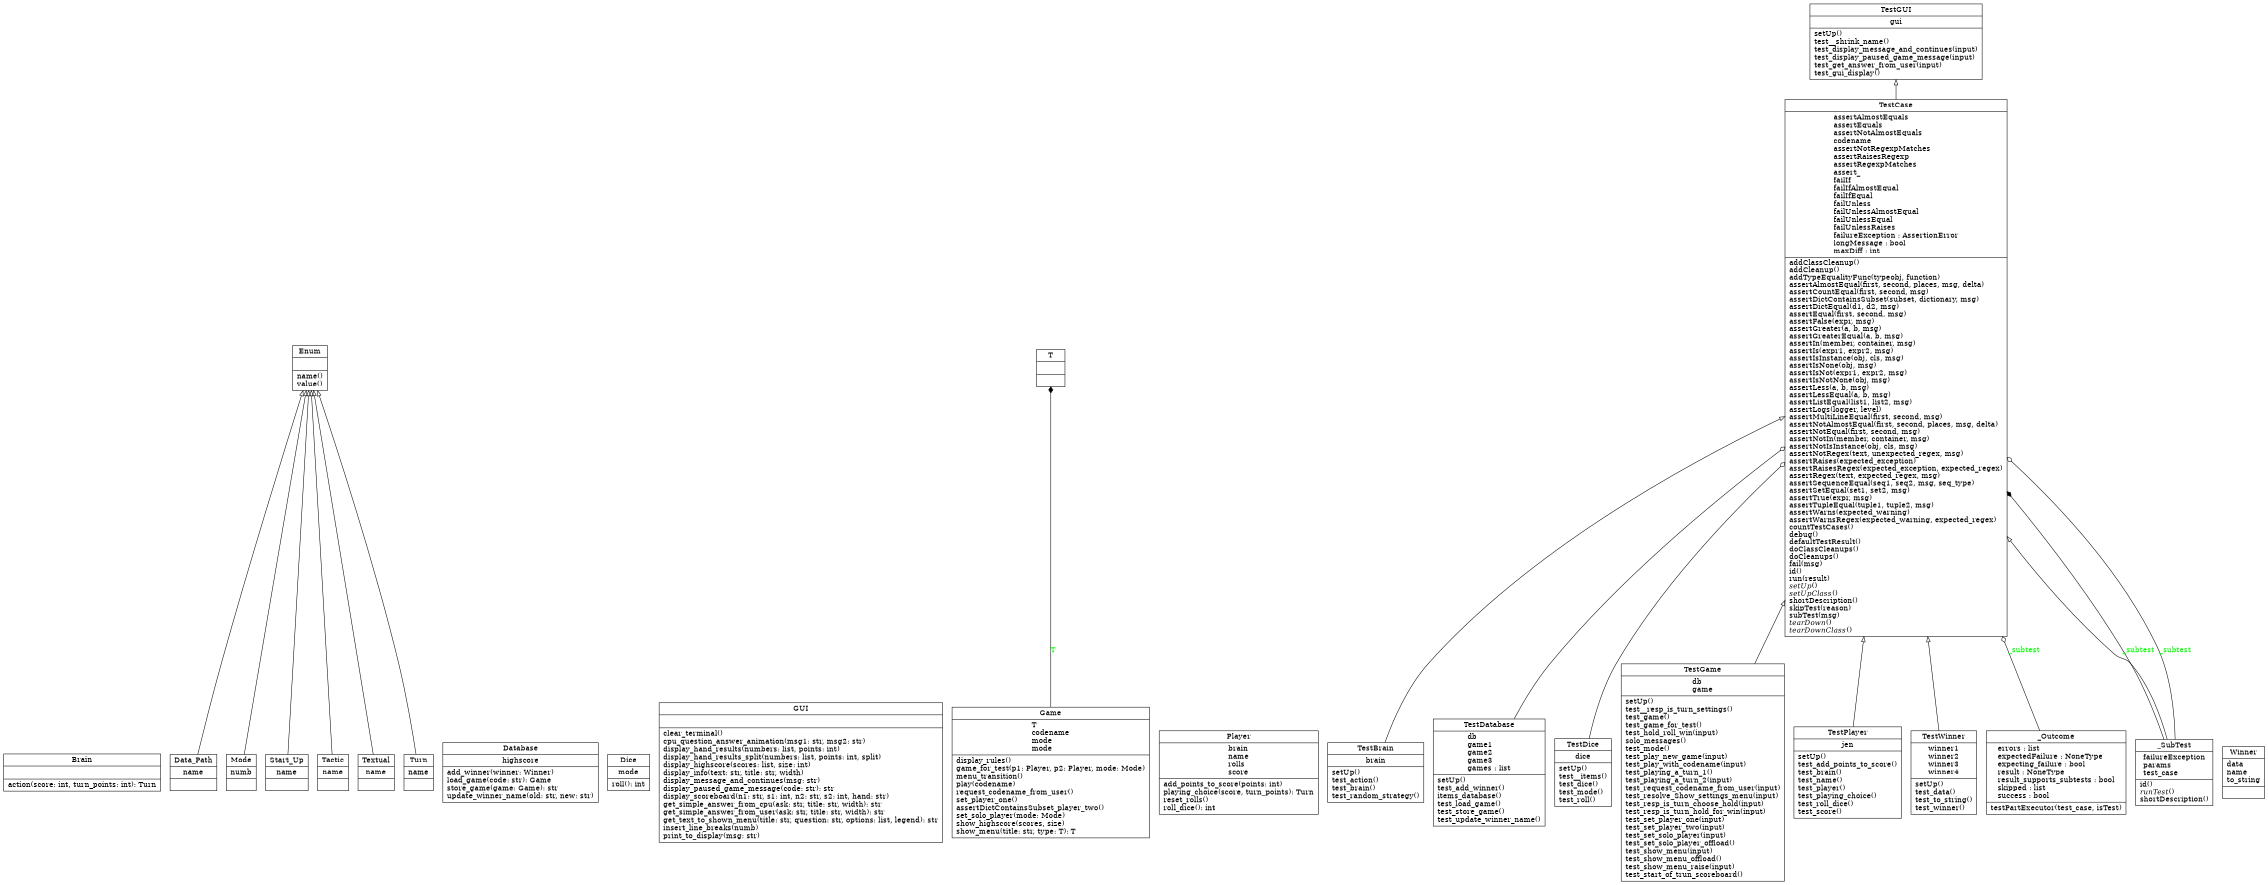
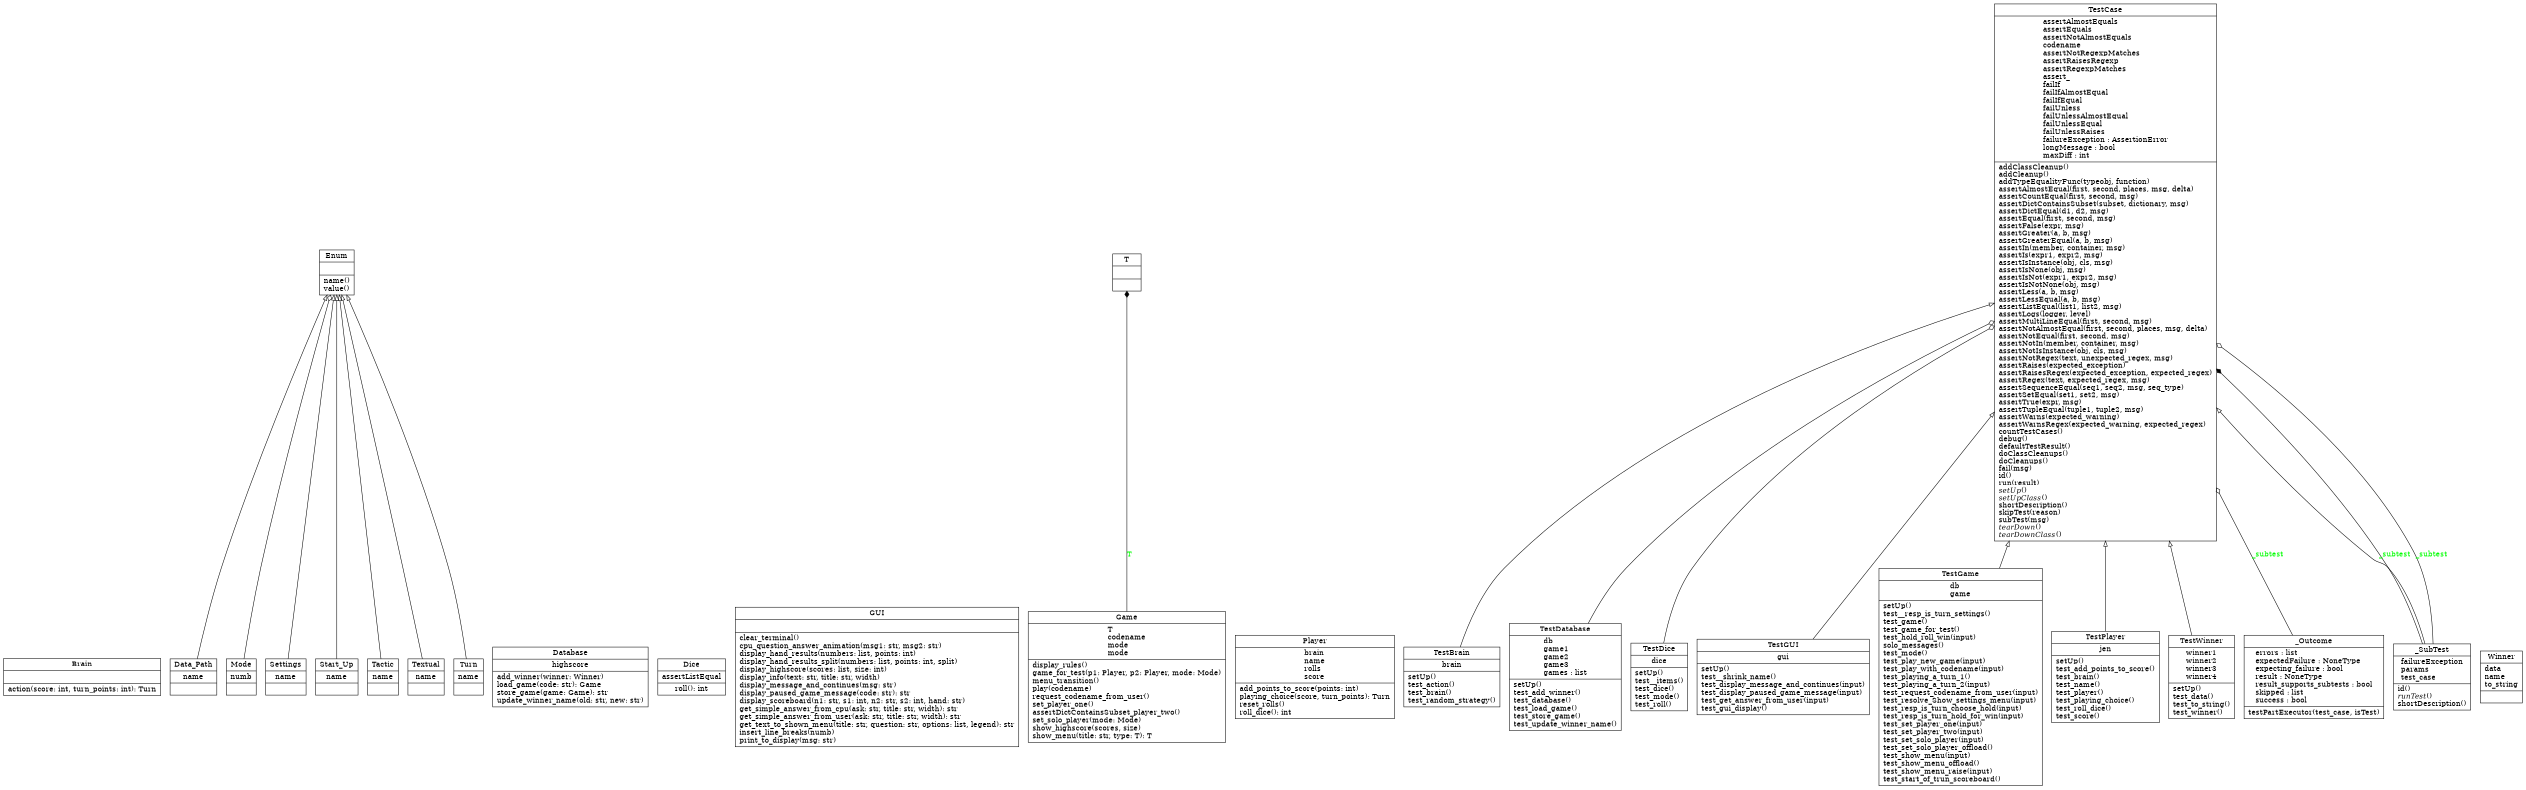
(1896, 92) -> (1902, 528)
(275, 575) -> (282, 479)
none -> (286, 677)
(629, 772) -> (692, 677)
(1469, 796) -> (1542, 701)
